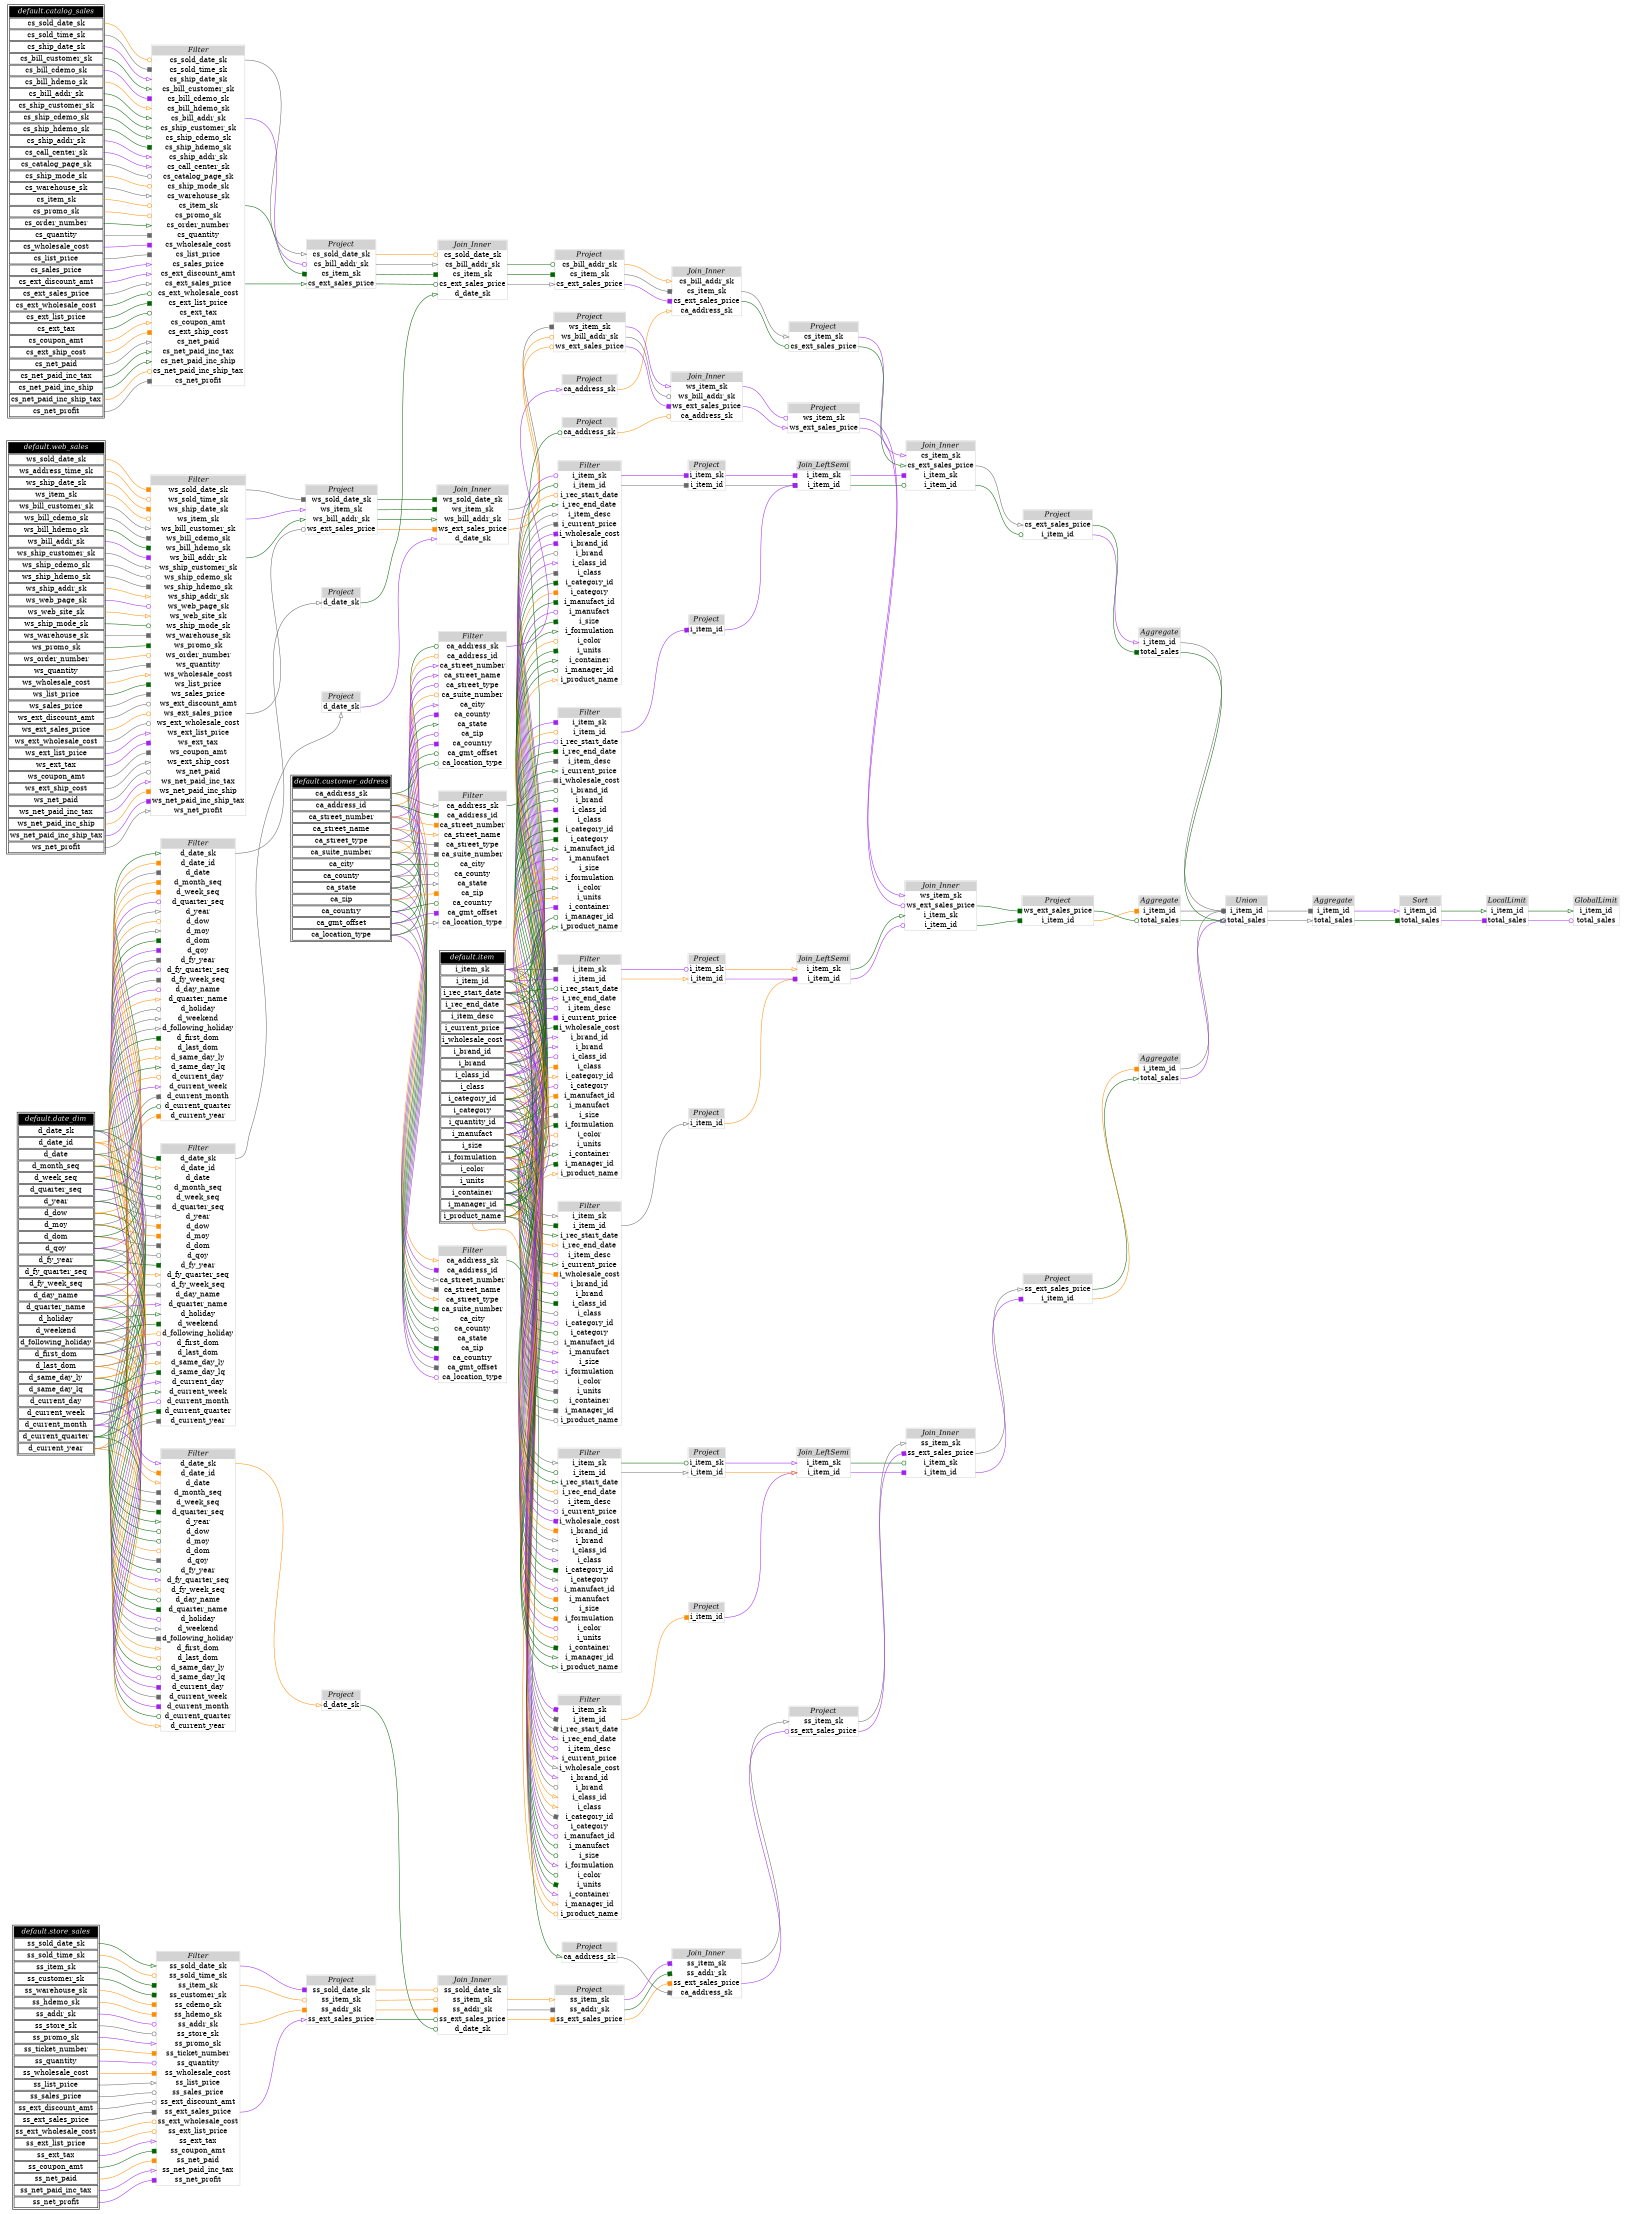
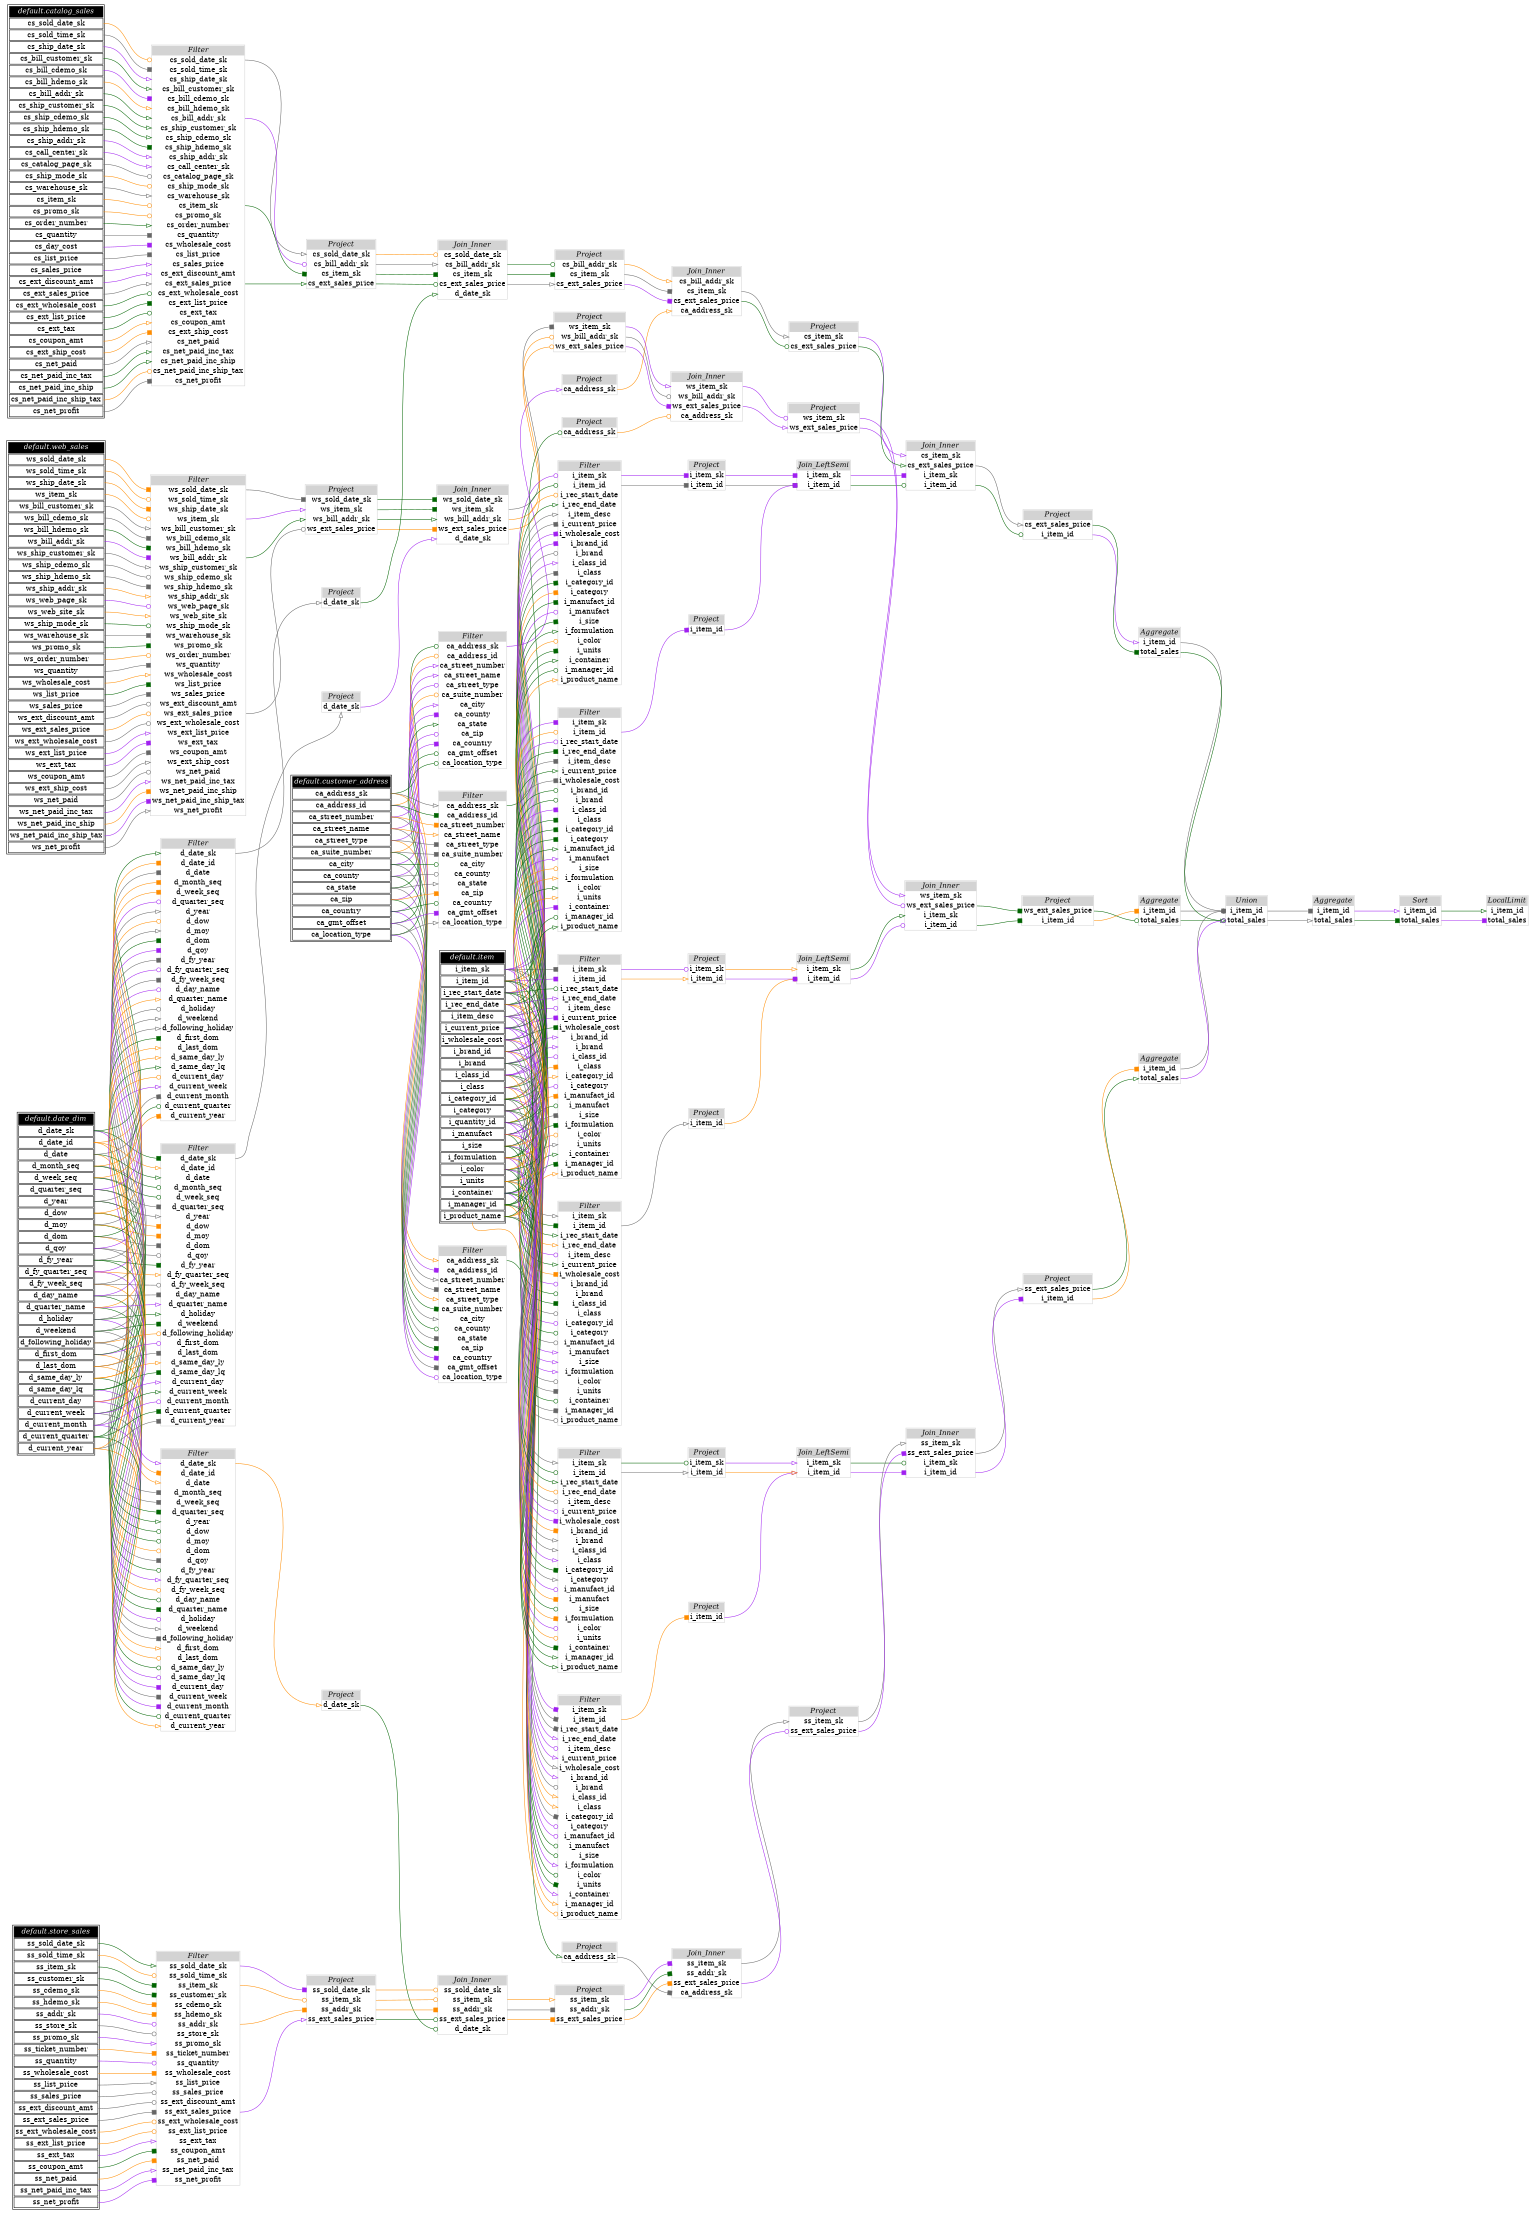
(56, 247) -> (56, 247)
(56, 471) -> (56, 471)
(1596, 911) -> none
(56, 1991) -> (56, 1991)
